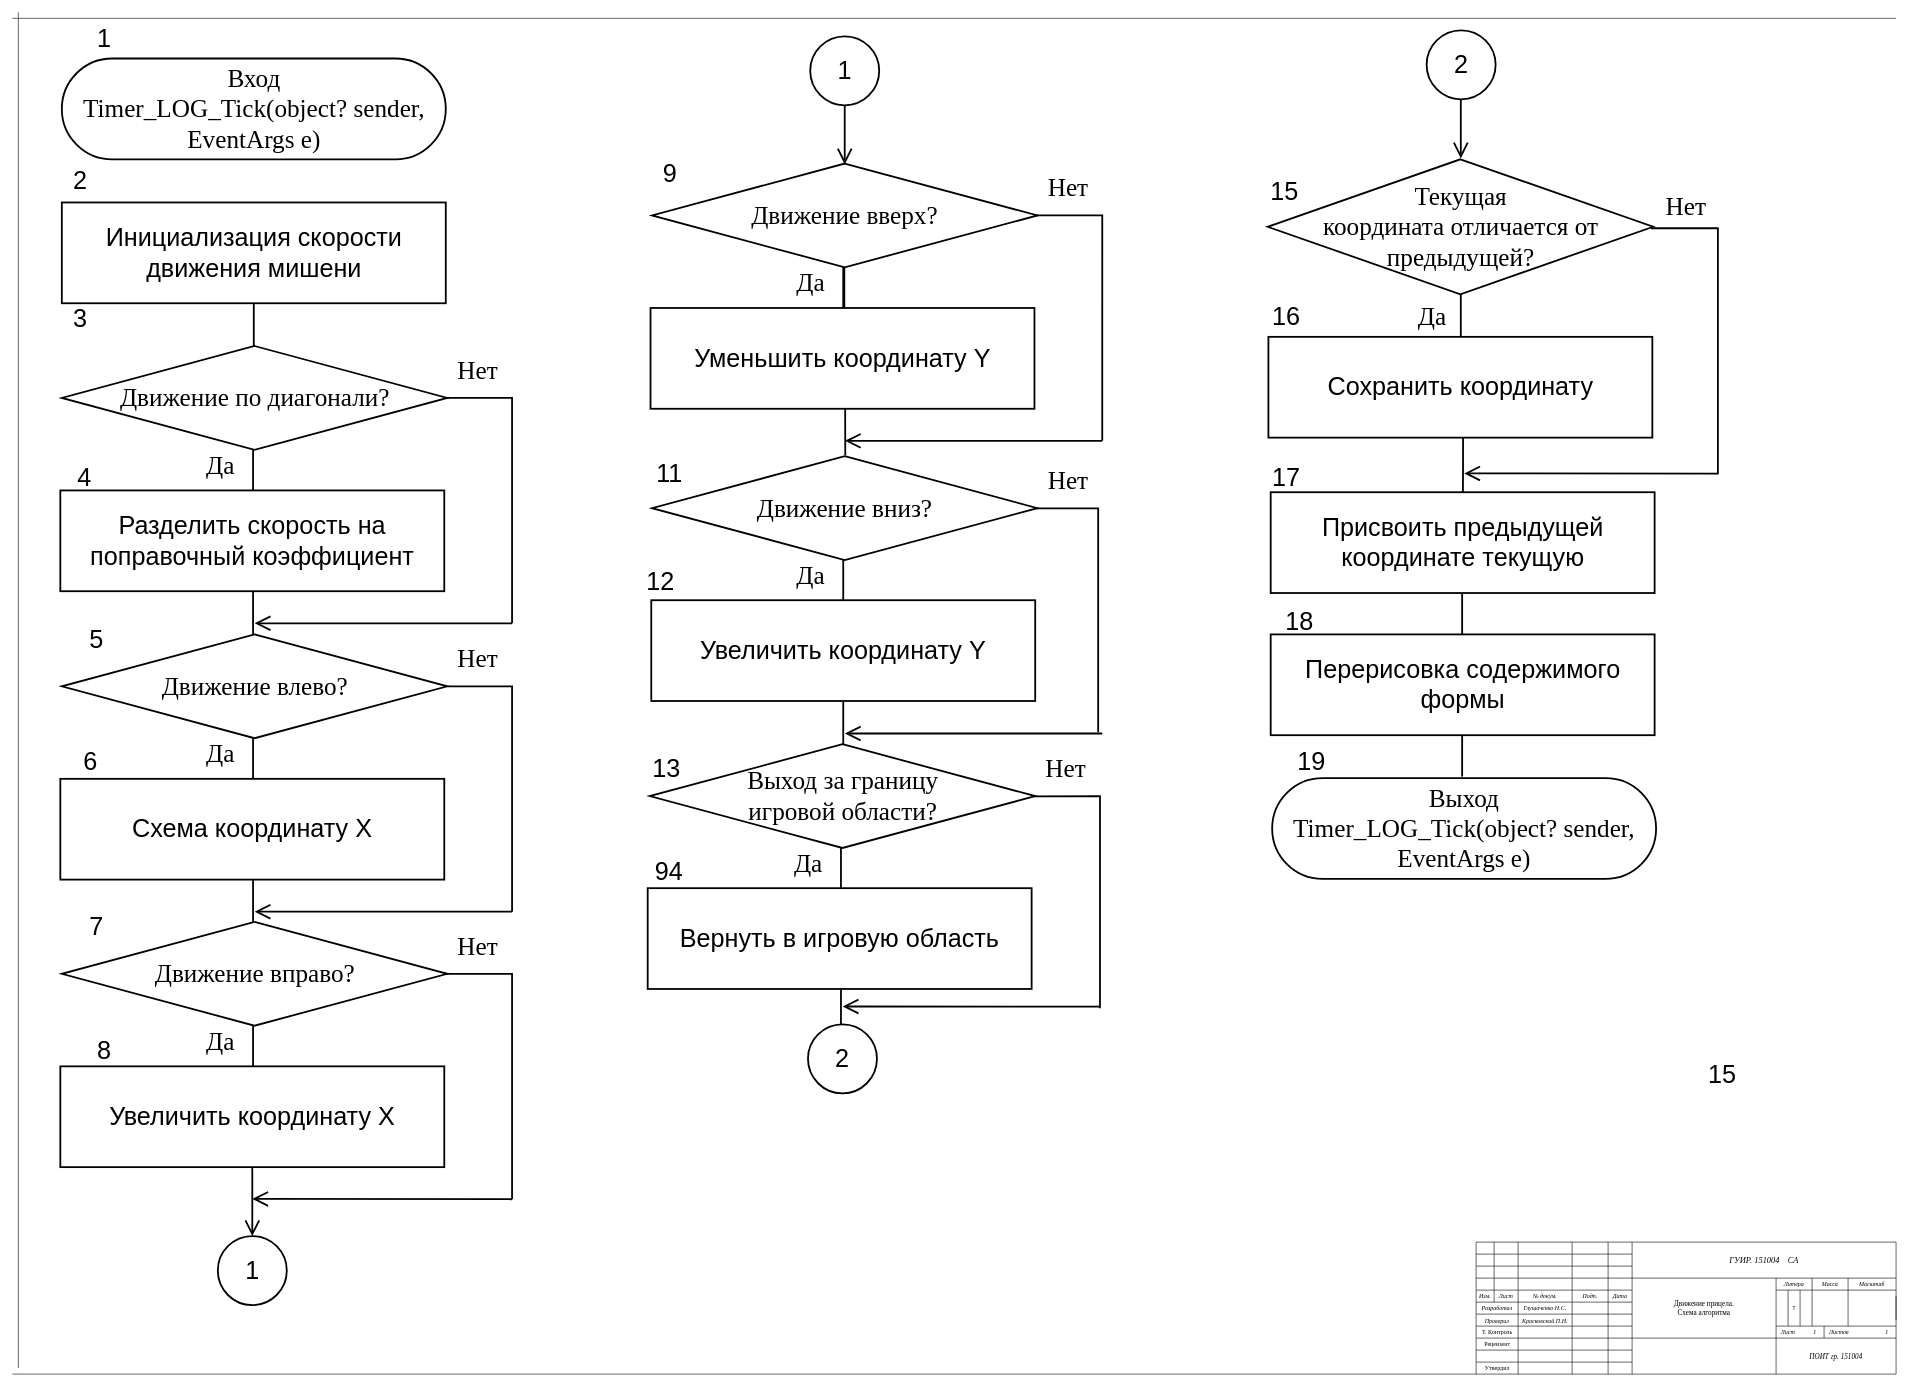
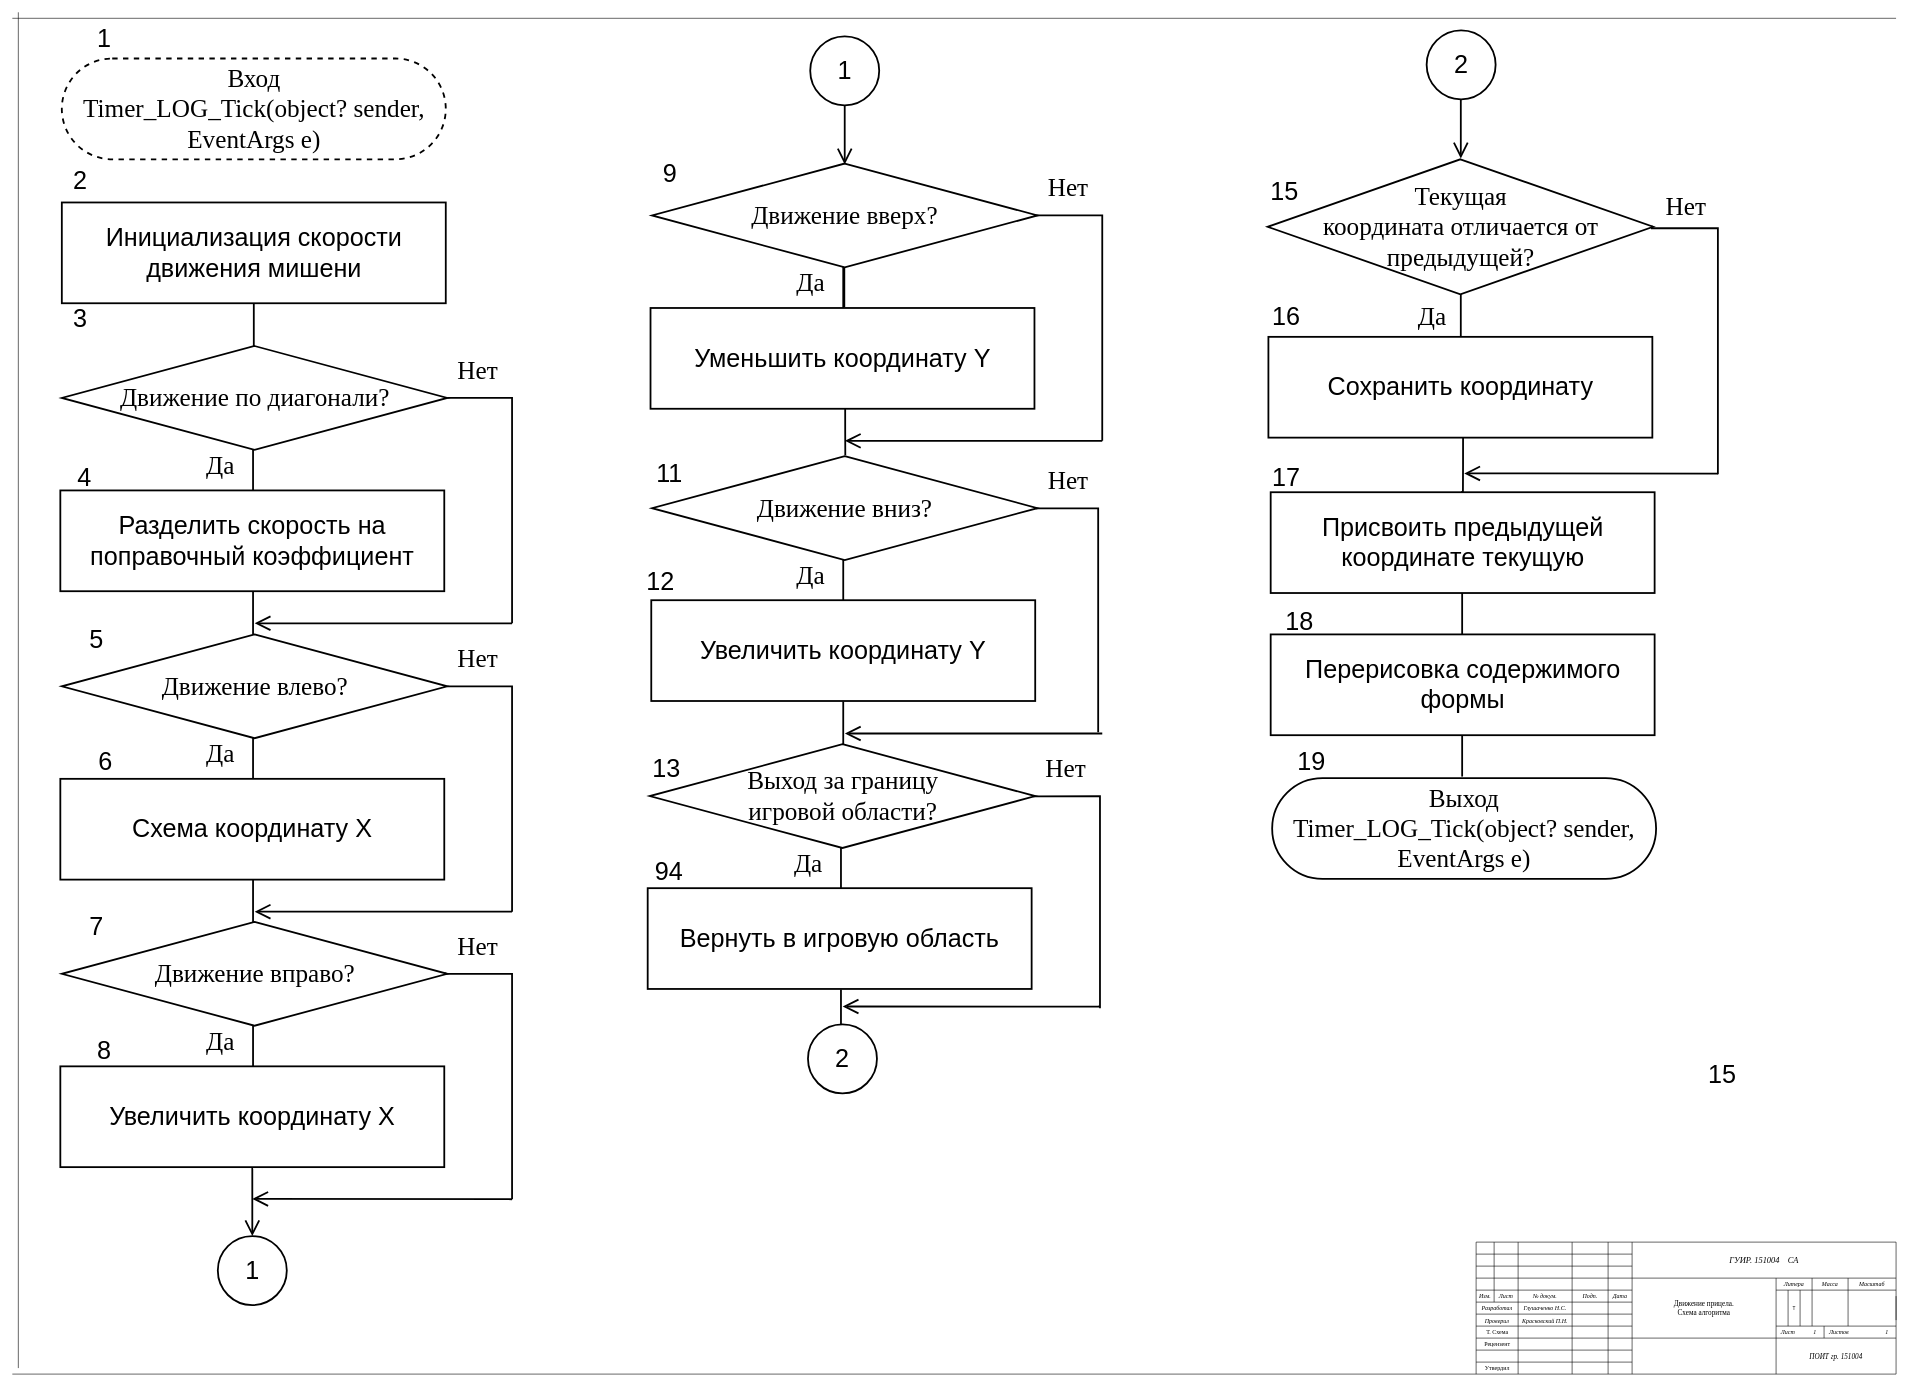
(254, 109) -> (254, 109)
(90, 762) -> (105, 762)
(1498, 1332) -> (1498, 1332)
